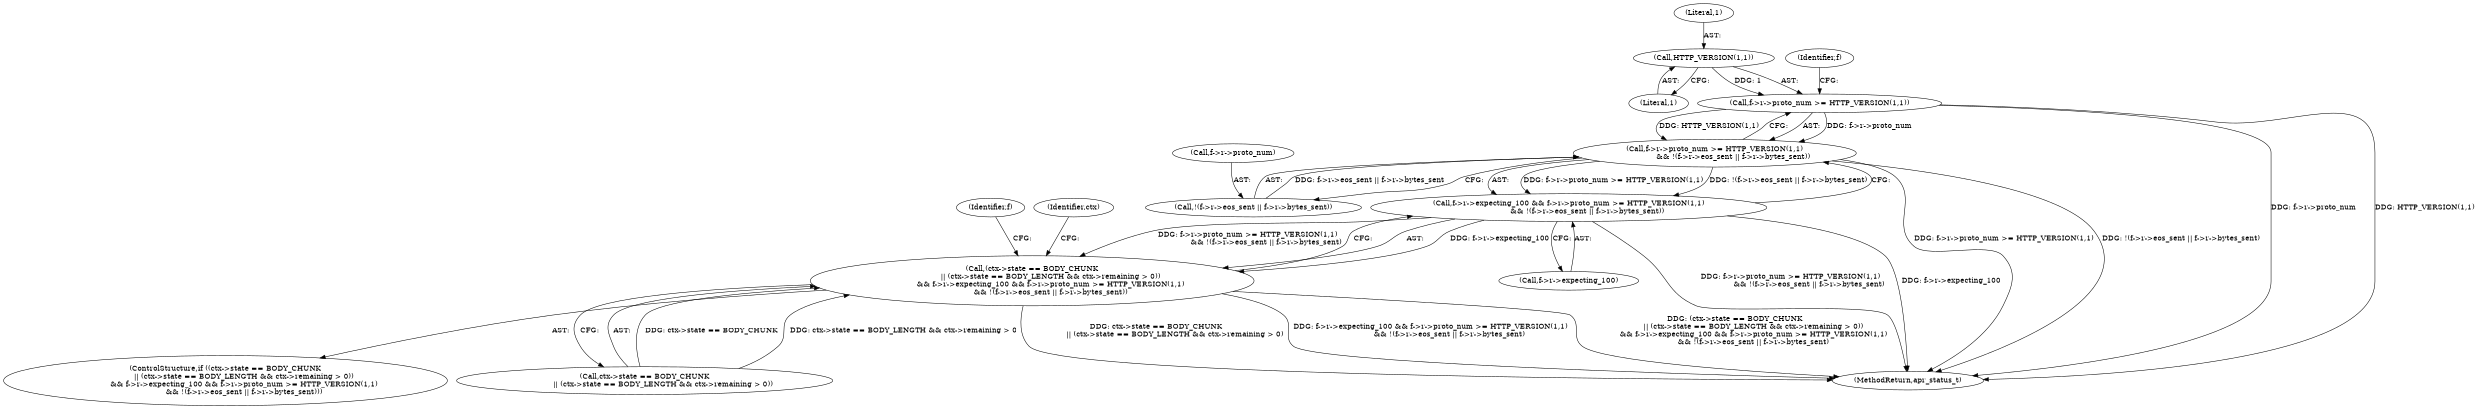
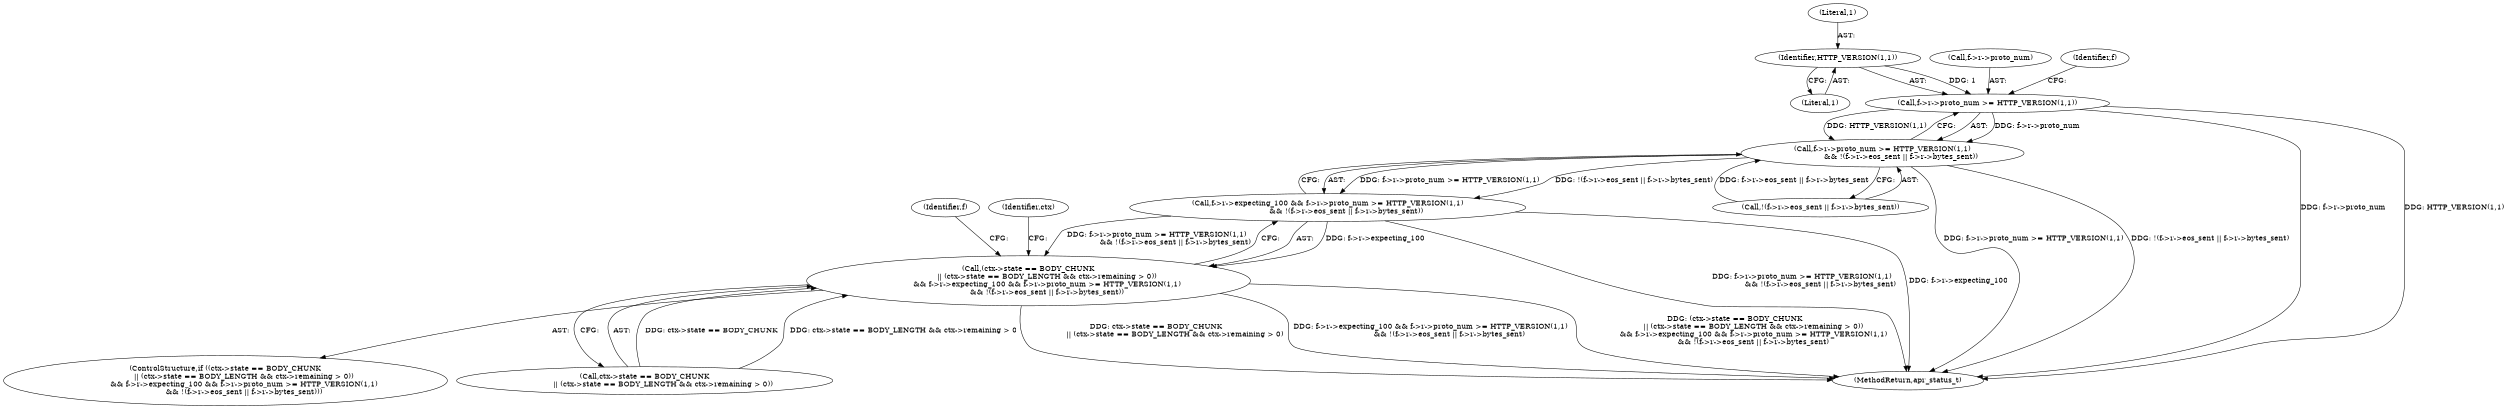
(1704, 58) -> (1838, 58)
(1232, 179) -> (1989, 78)
(1569, 281) -> none
